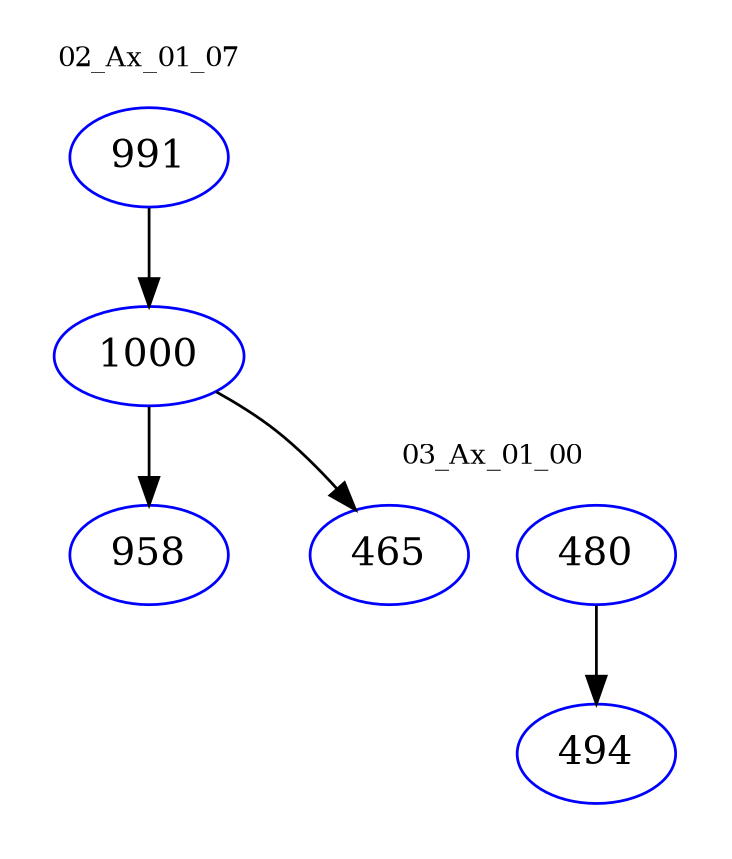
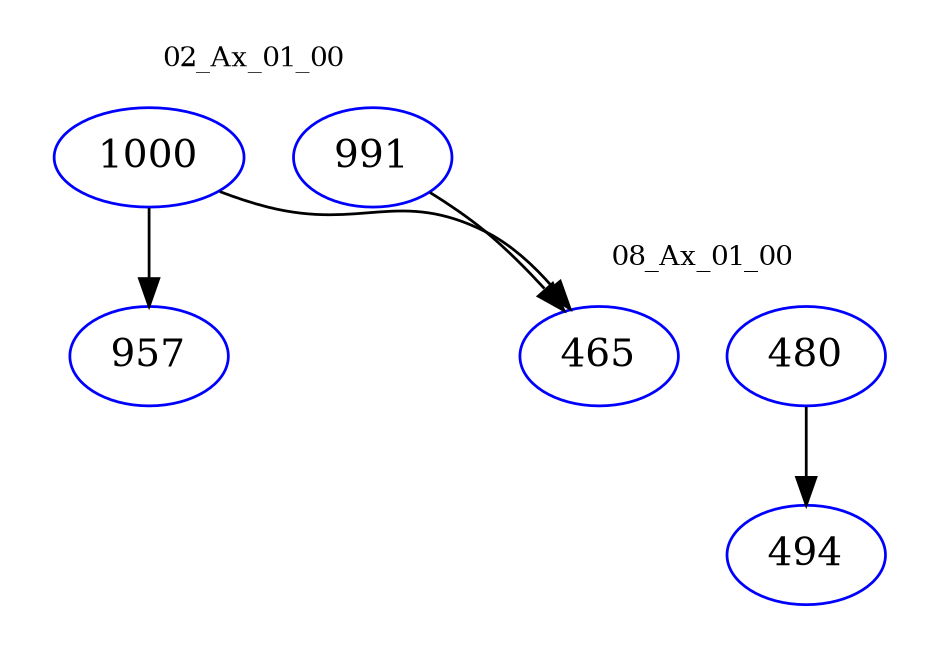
(149, 59) -> (254, 59)
(149, 243) -> (491, 236)
(493, 457) -> (703, 258)
(149, 555) -> (149, 356)
